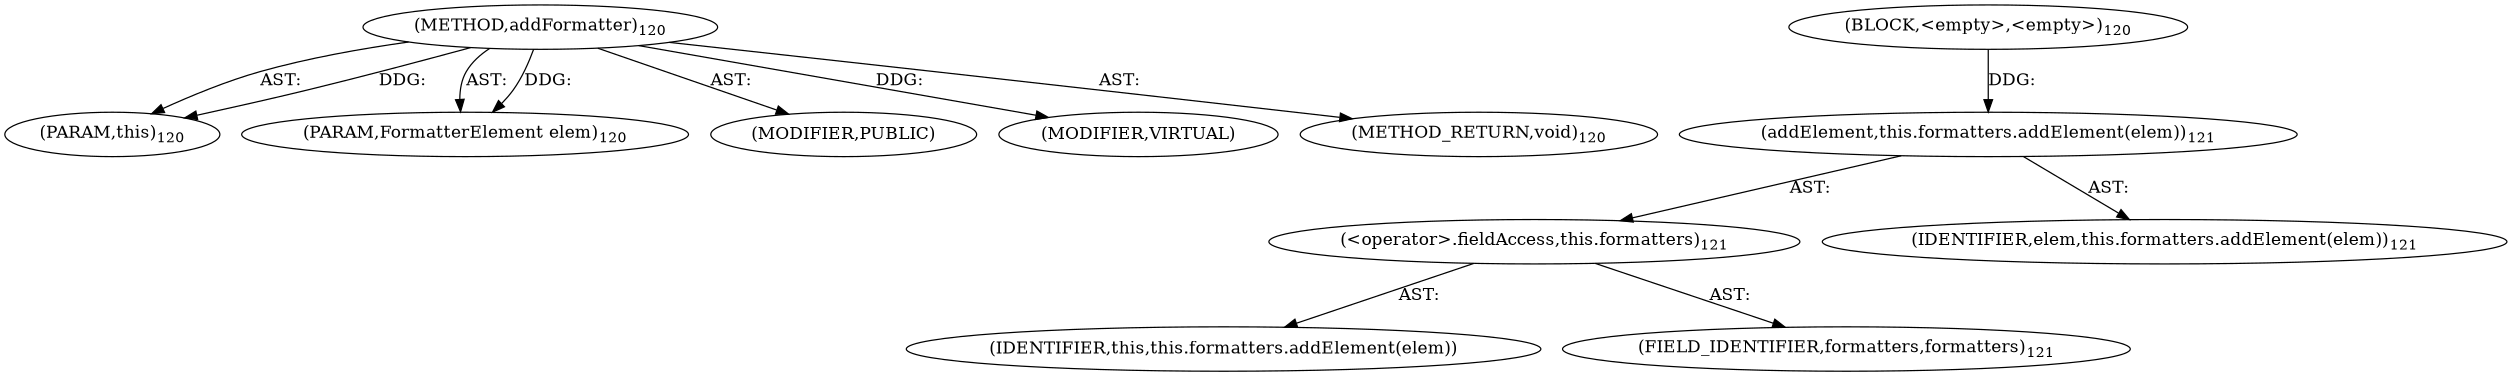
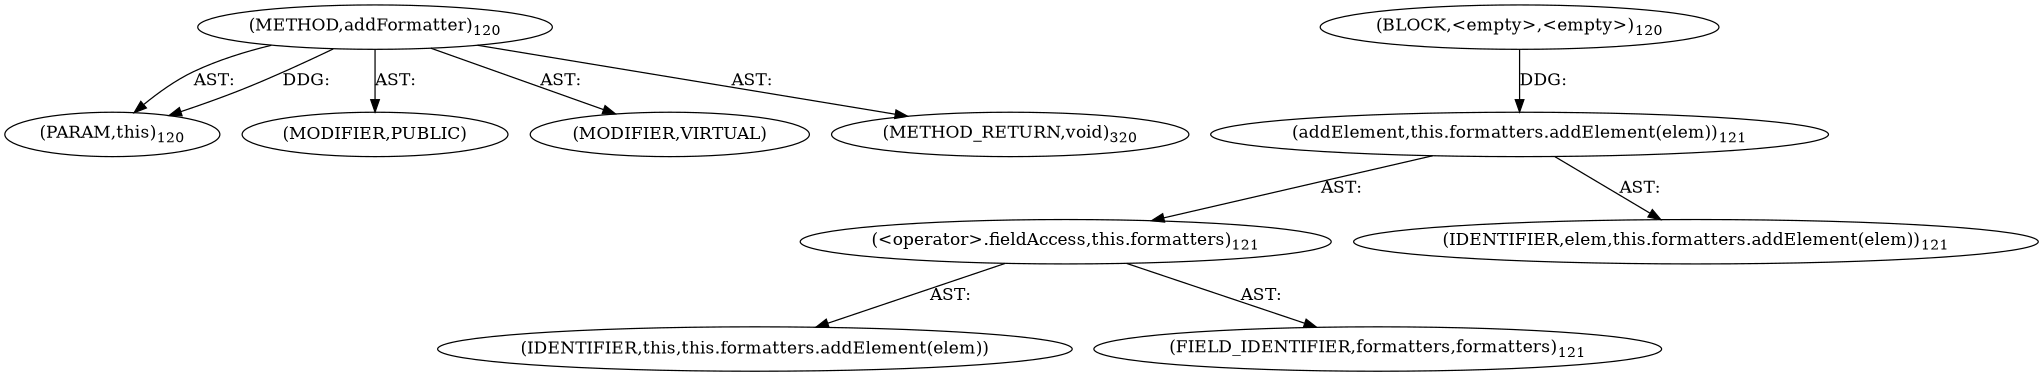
(902, 81) -> (564, 81)
(1592, 133) -> (1124, 133)
(465, 134) -> none
